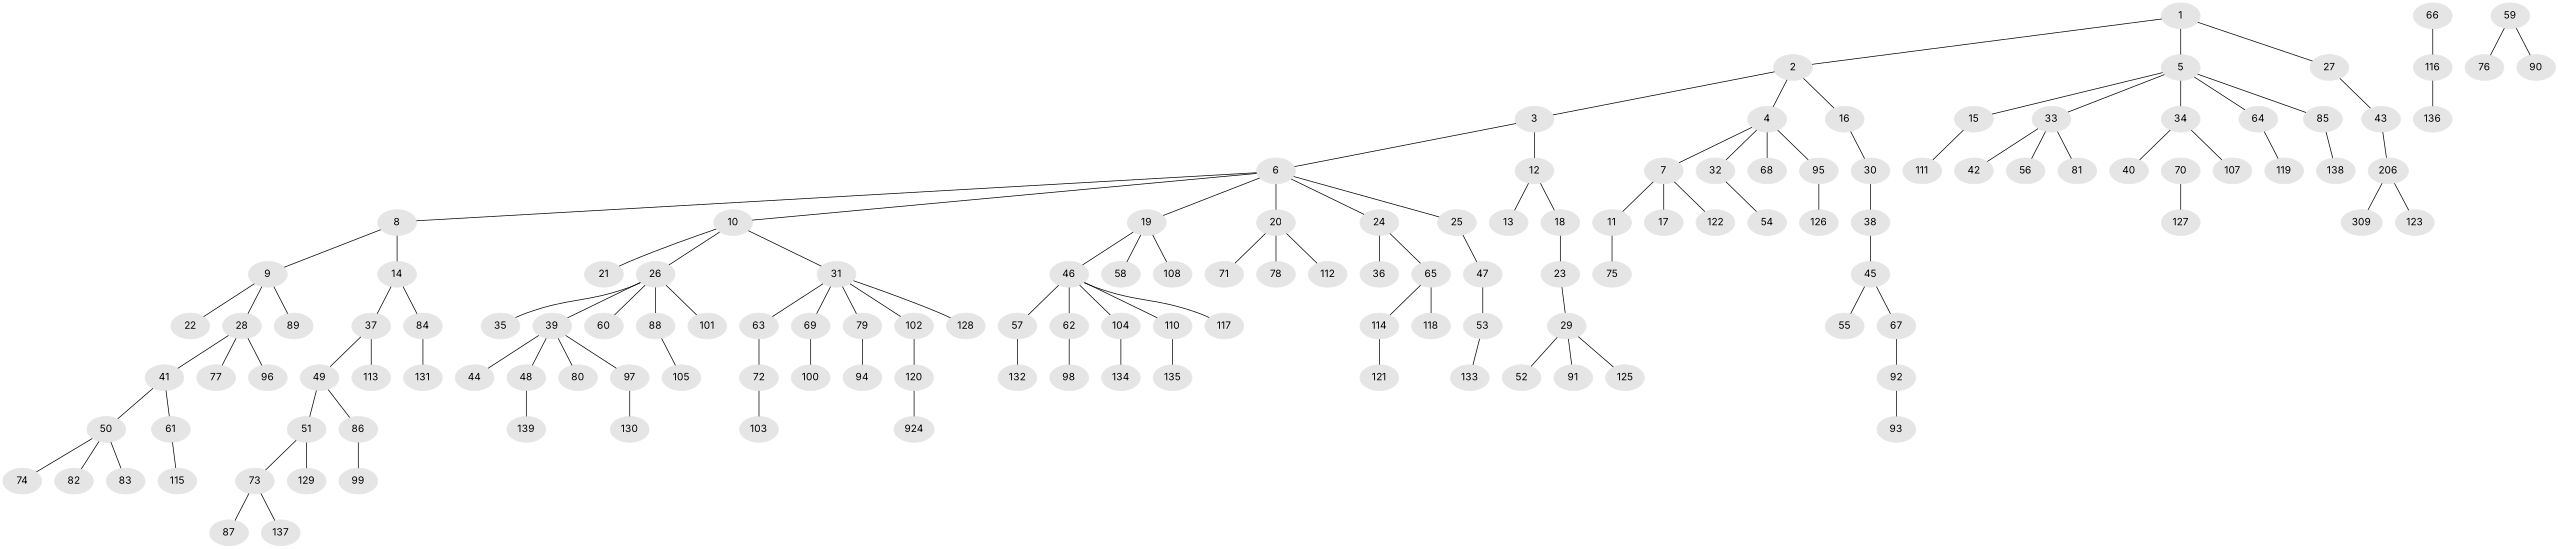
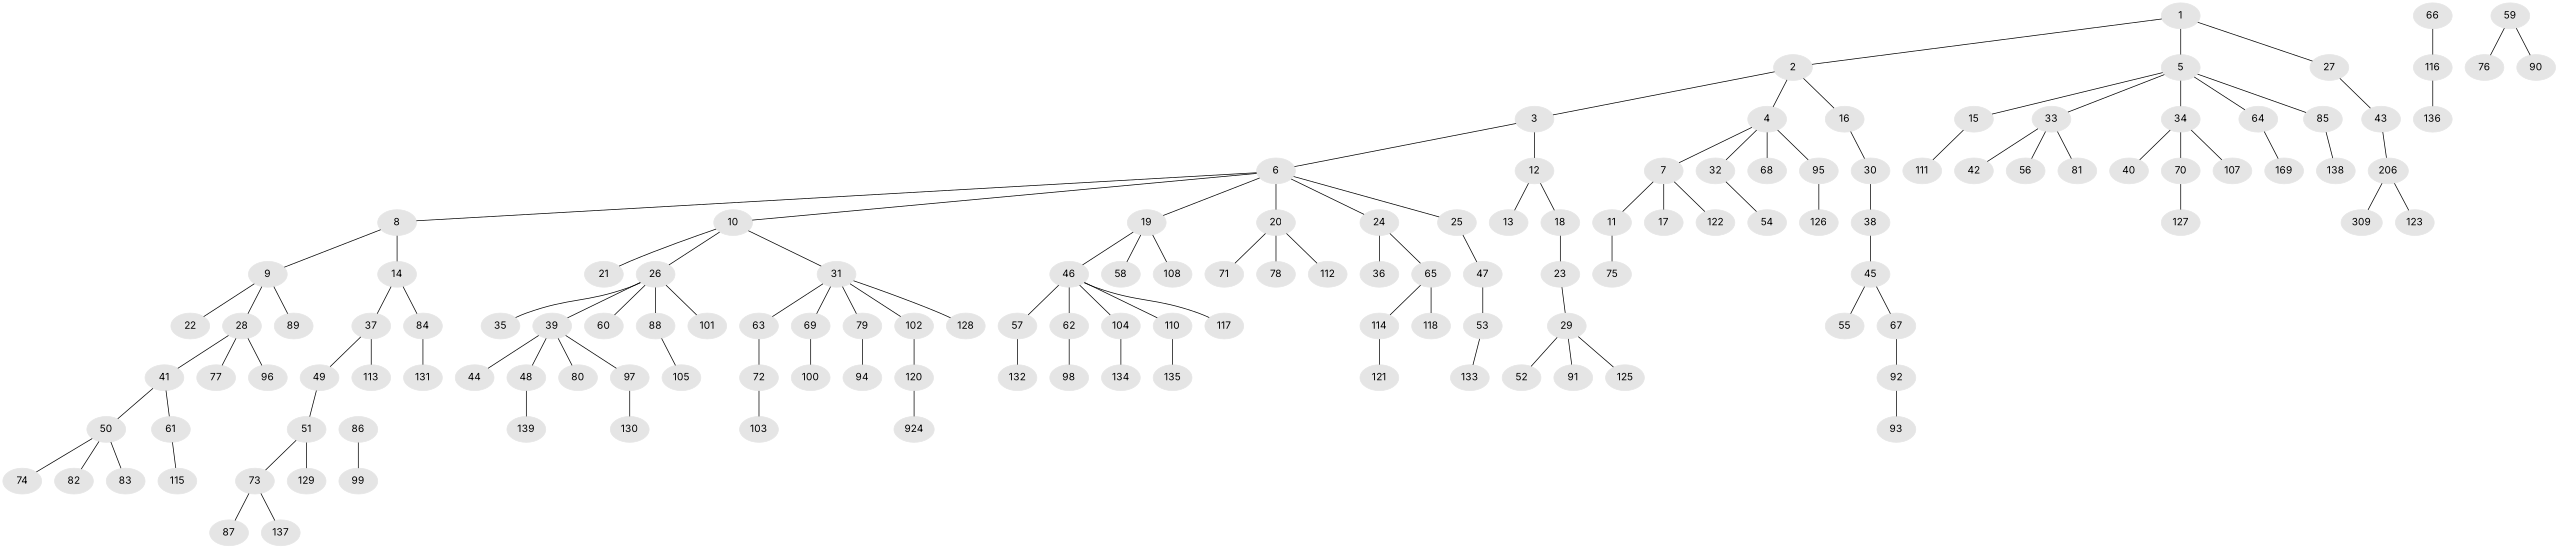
none -> (2181, 145)
(2284, 171) -> (2284, 171)
(339, 404) -> none
